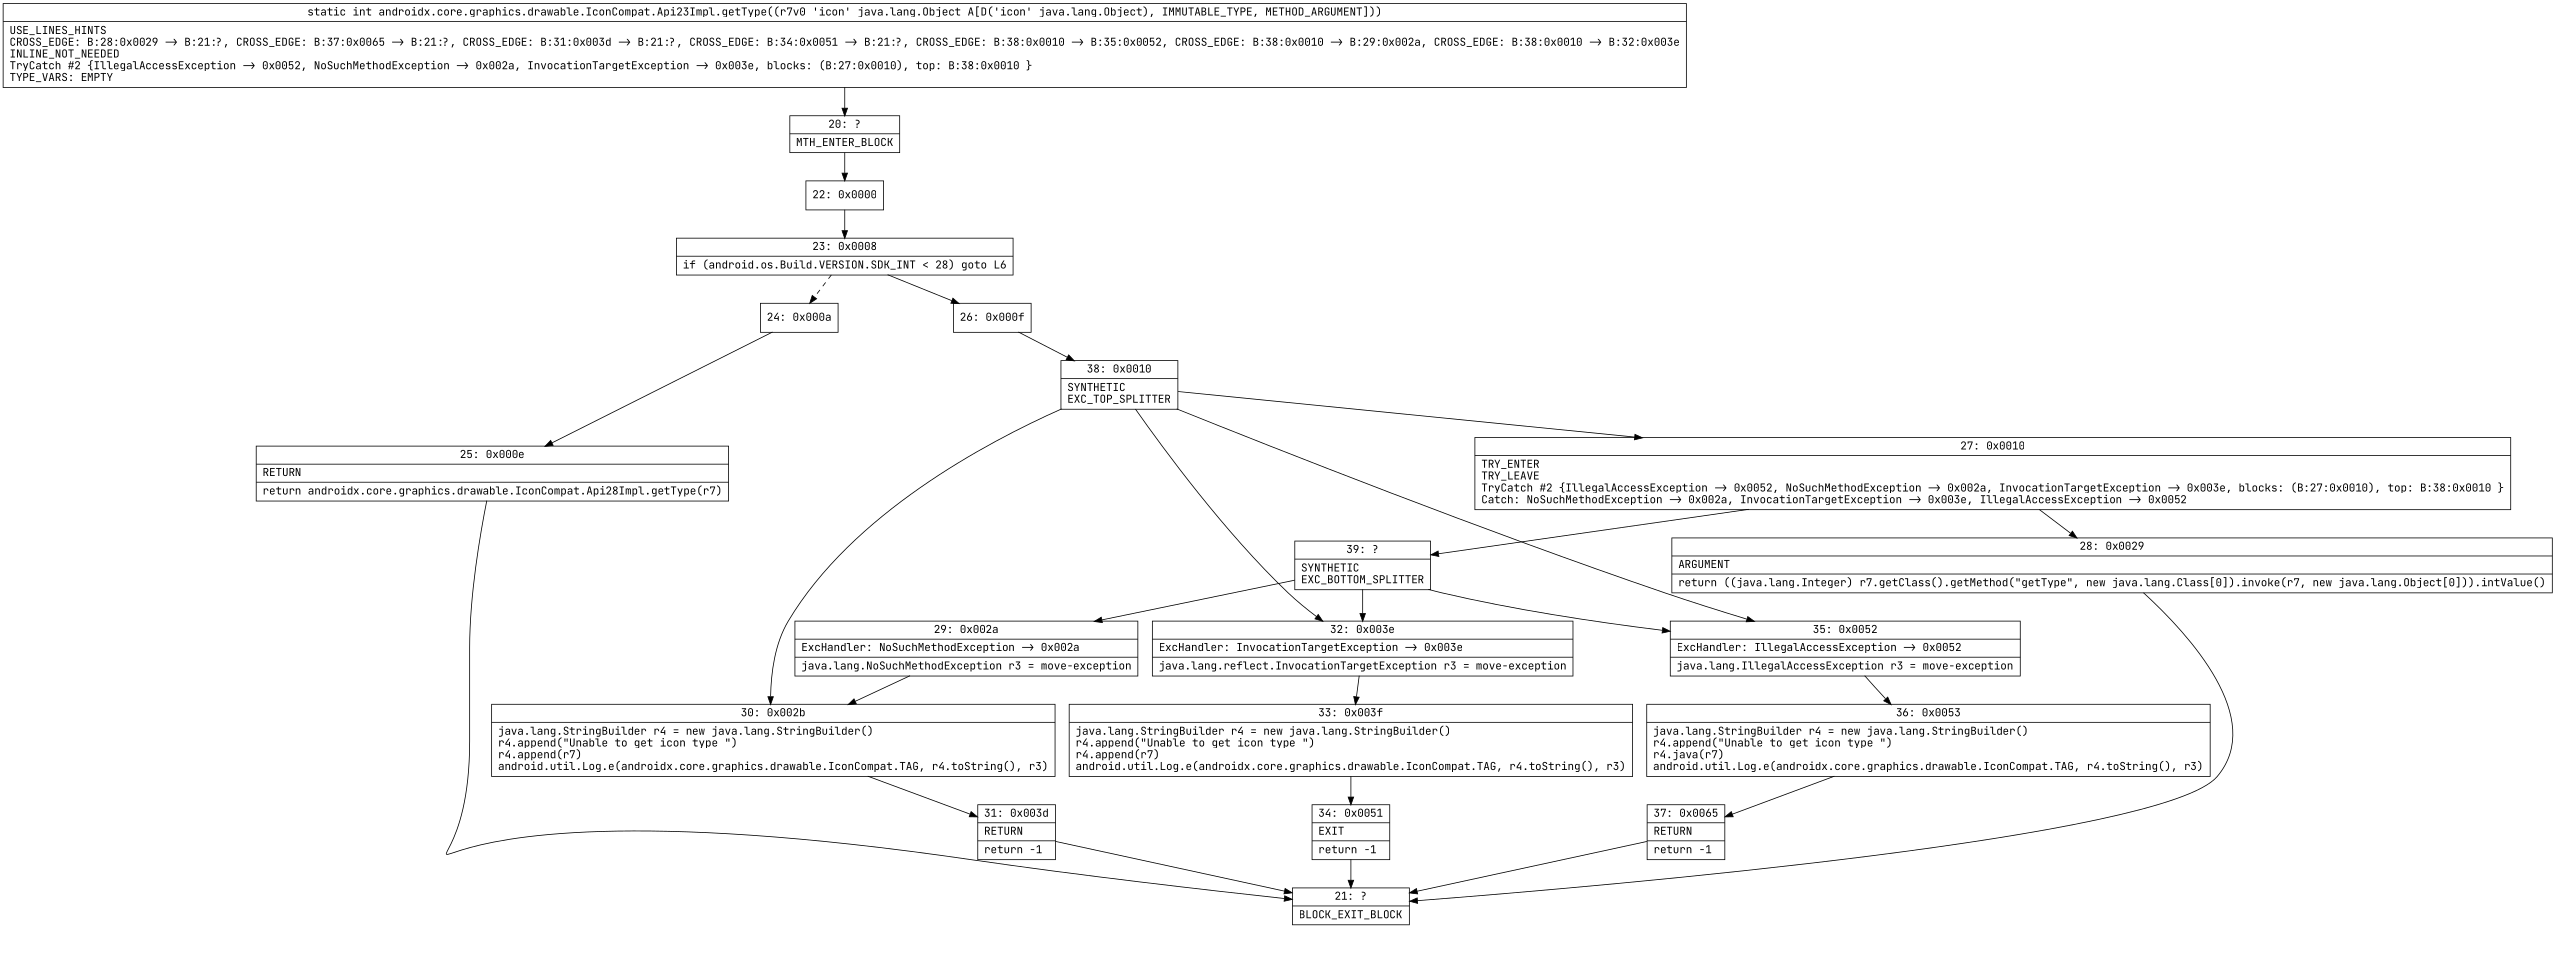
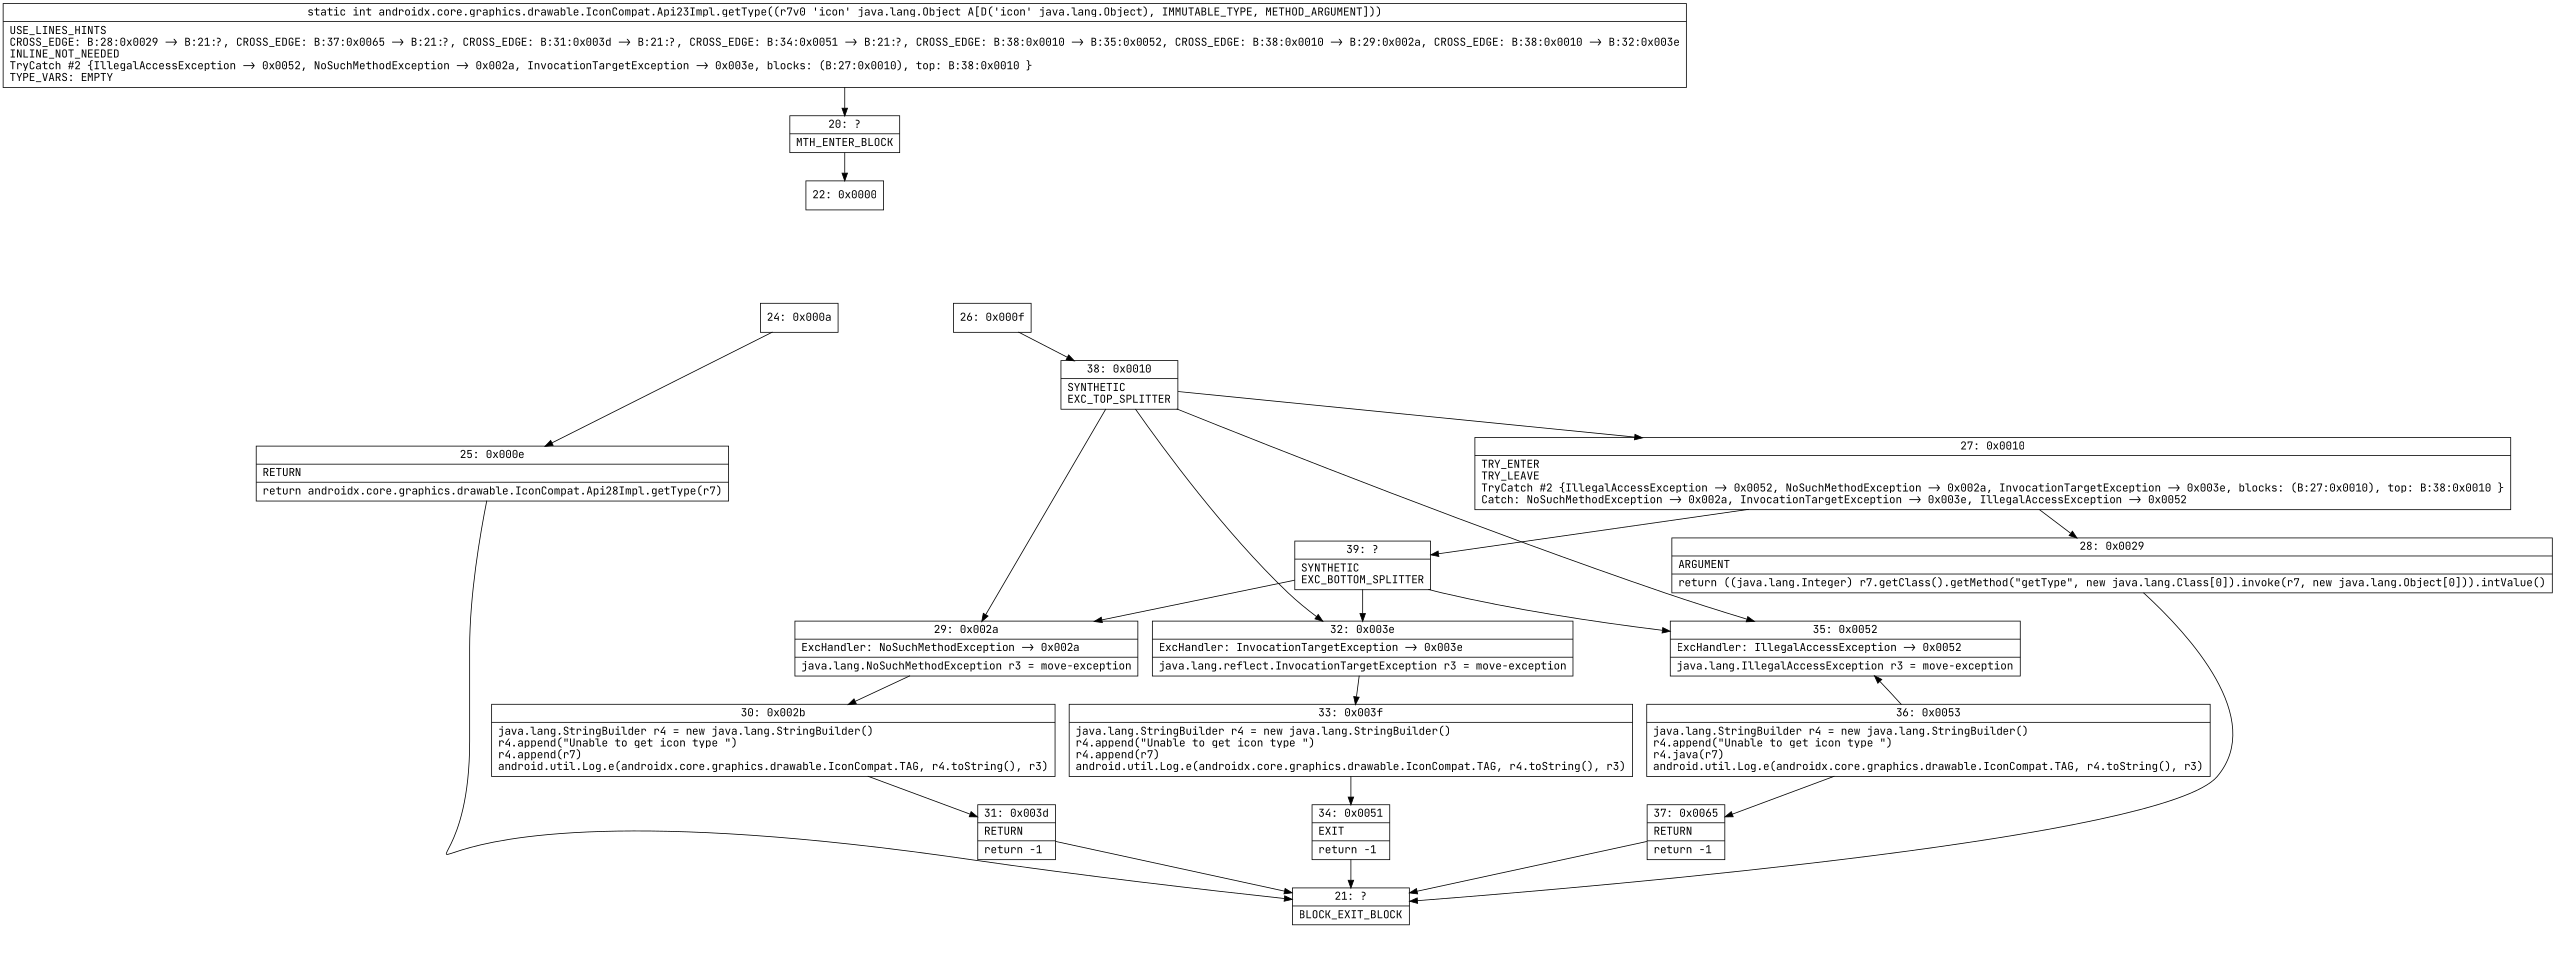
(845, 257) -> none
(879, 520) -> (1046, 512)
(1875, 687) -> (1891, 693)
